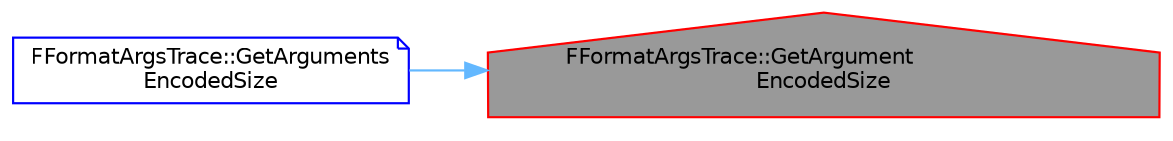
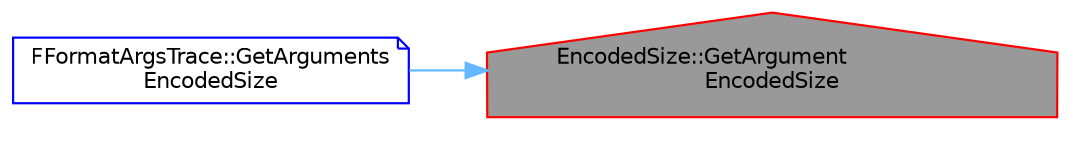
(824, 70) -> (772, 70)
